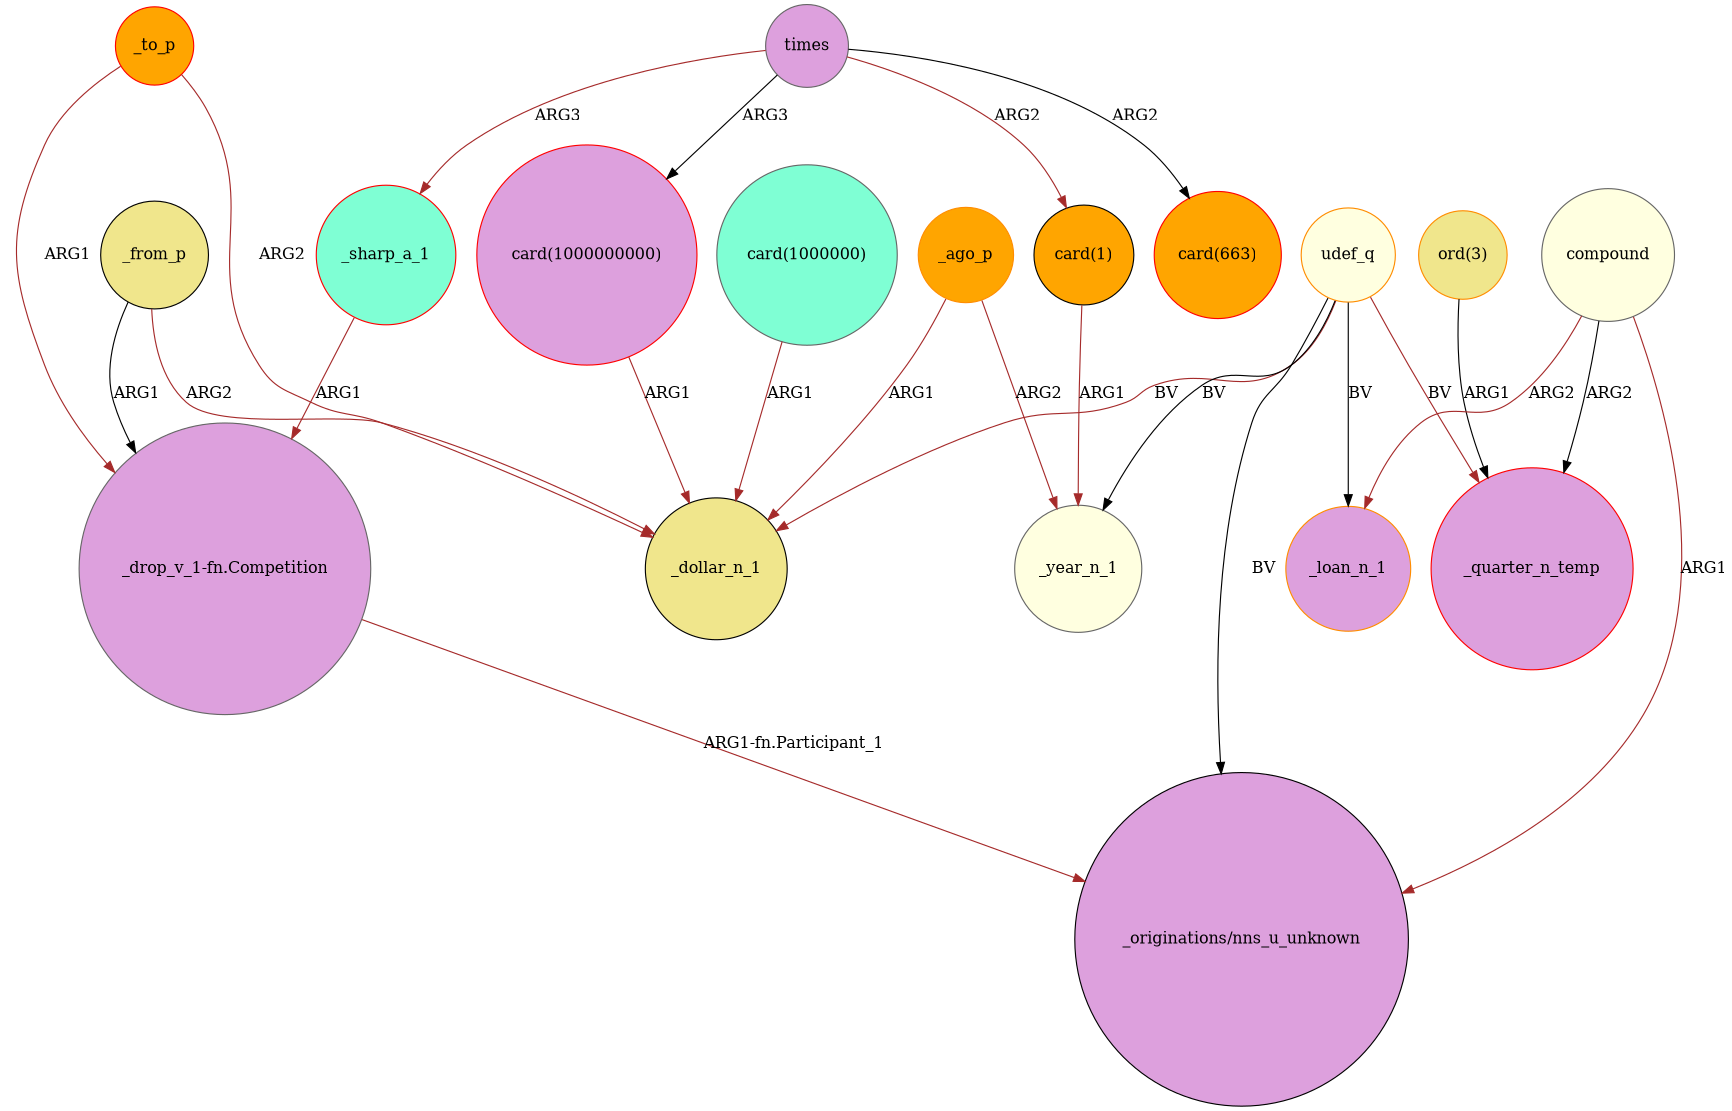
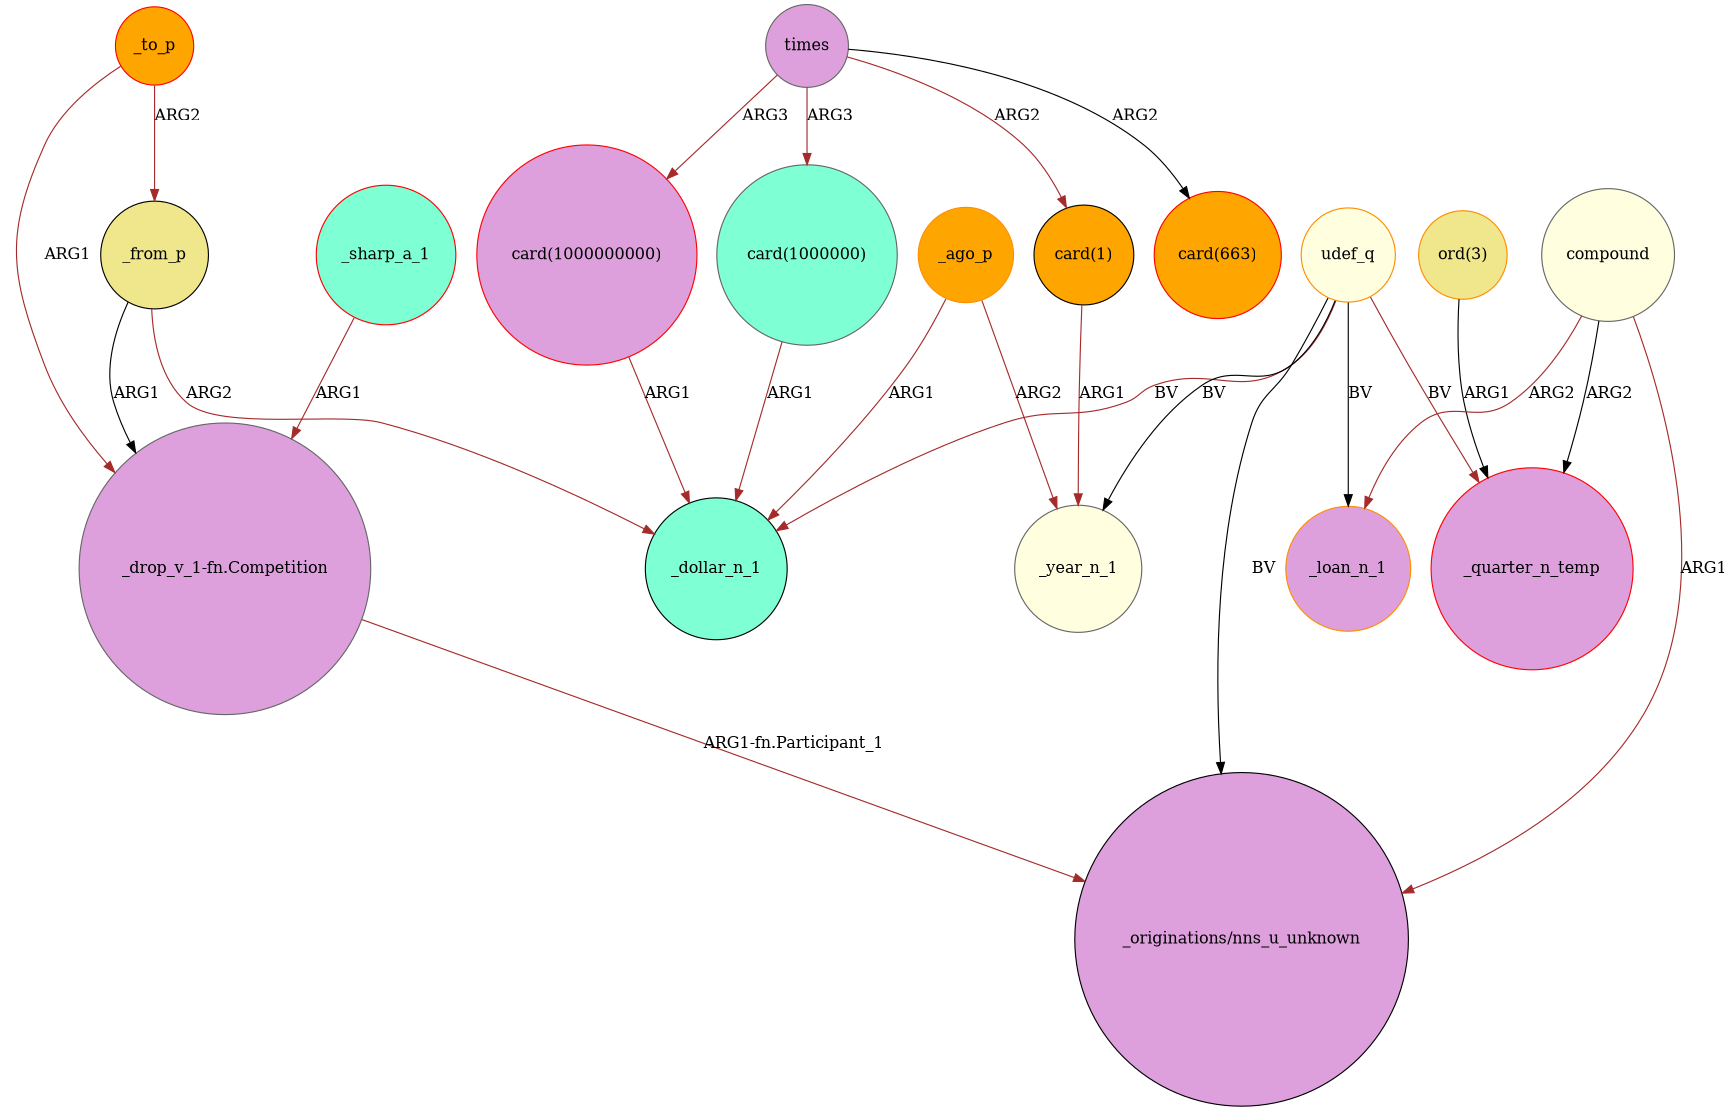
(584, 89) -> (807, 120)
(726, 123) -> (726, 123)
(303, 399) -> (155, 137)
(716, 569) -> (716, 569)
